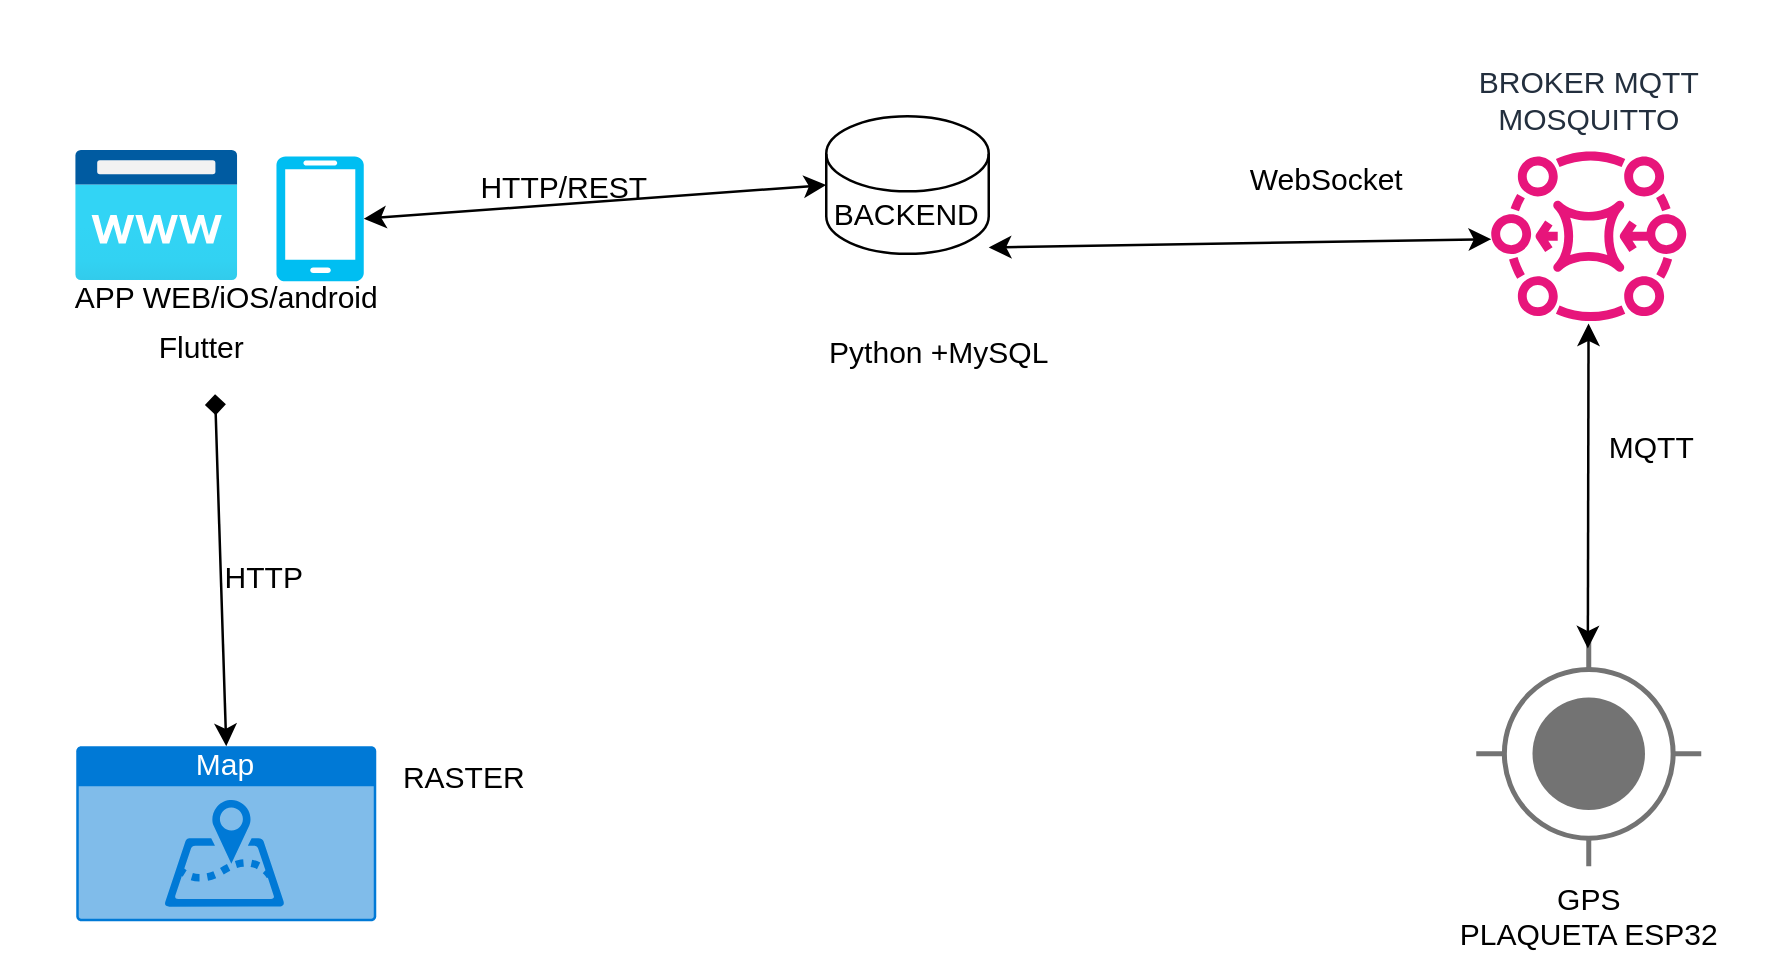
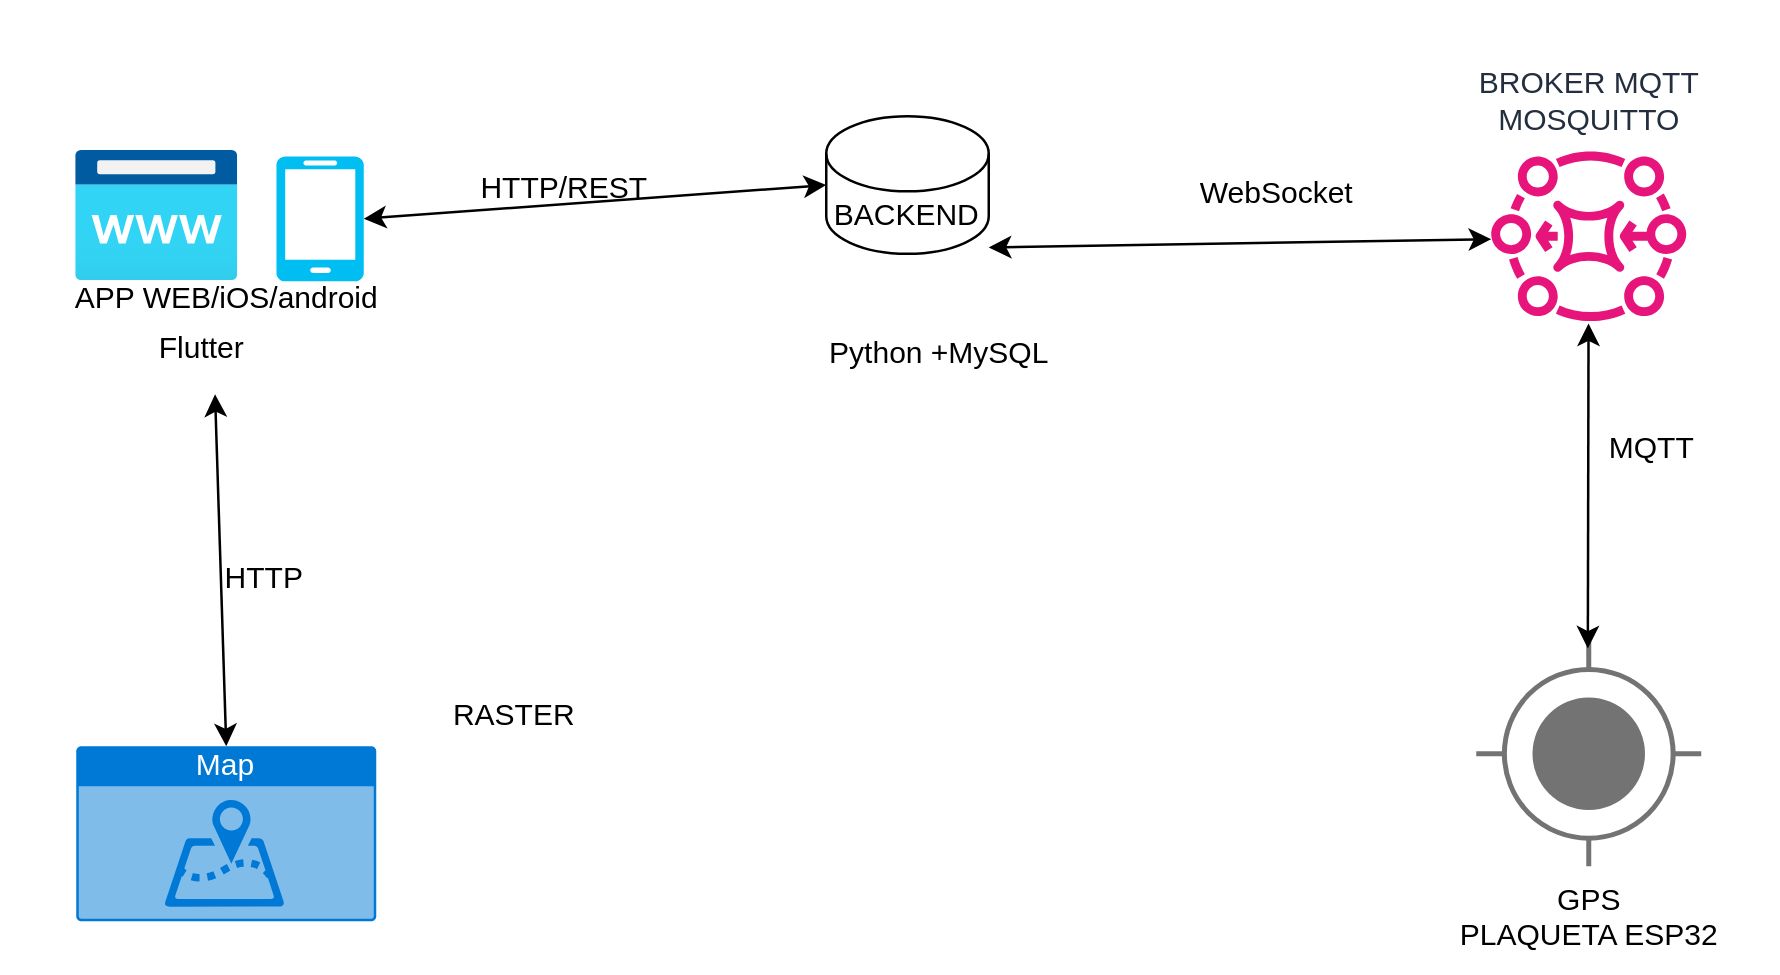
(1326, 181) -> (1276, 194)
(216, 414) -> (216, 413)
(464, 779) -> (514, 716)
